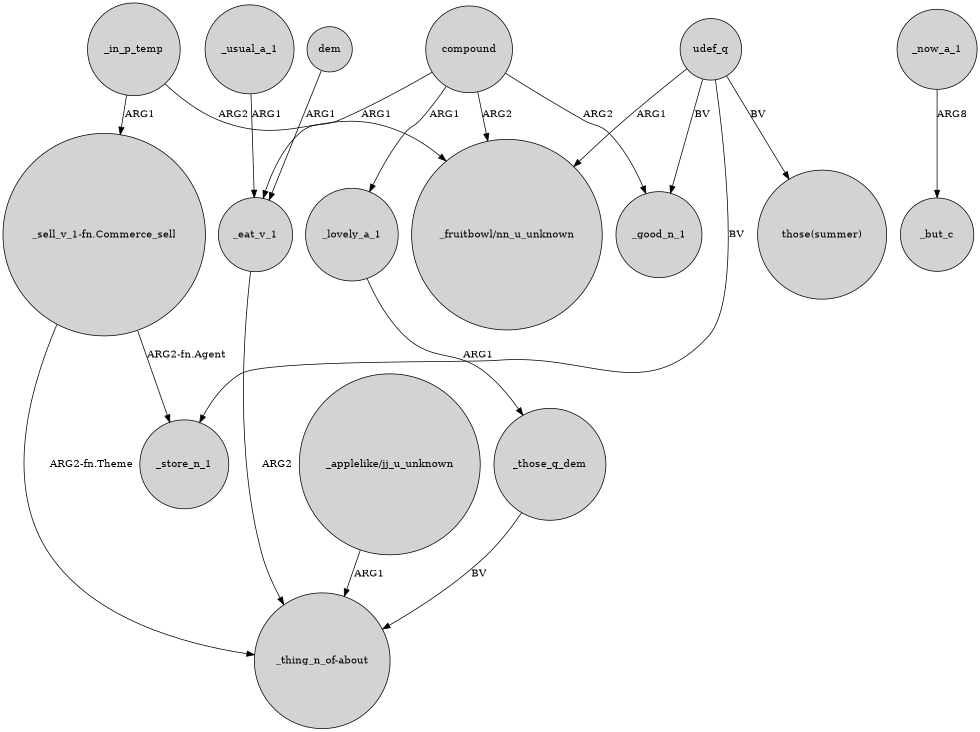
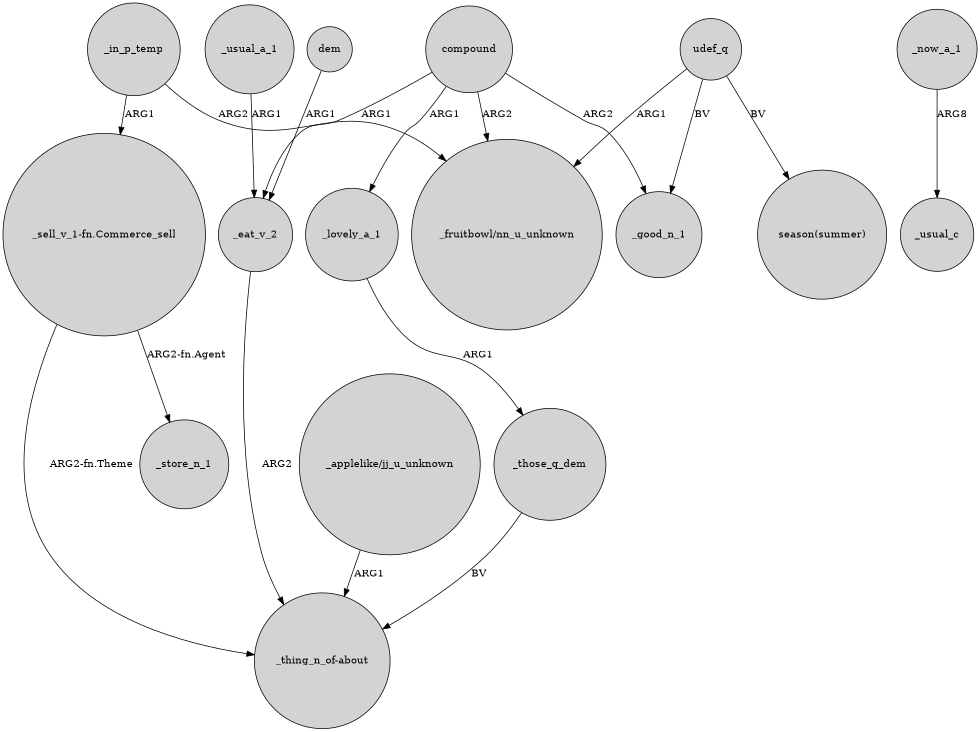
(256, 235) -> (256, 235)
(822, 235) -> (822, 235)
(937, 235) -> (937, 235)
(581, 366) -> none
